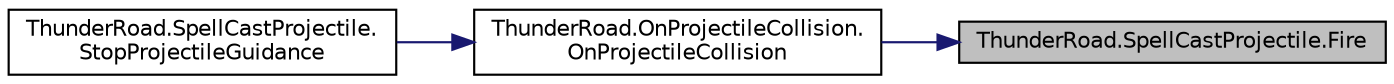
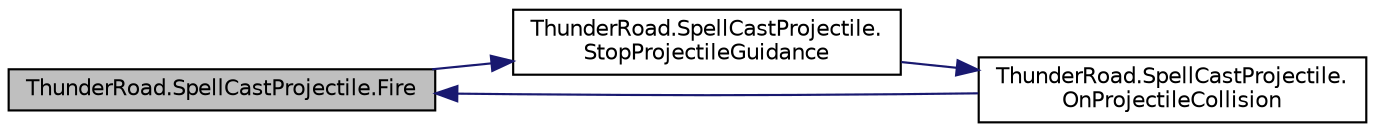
(678, 42) -> (1172, 90)
none -> (462, 66)
